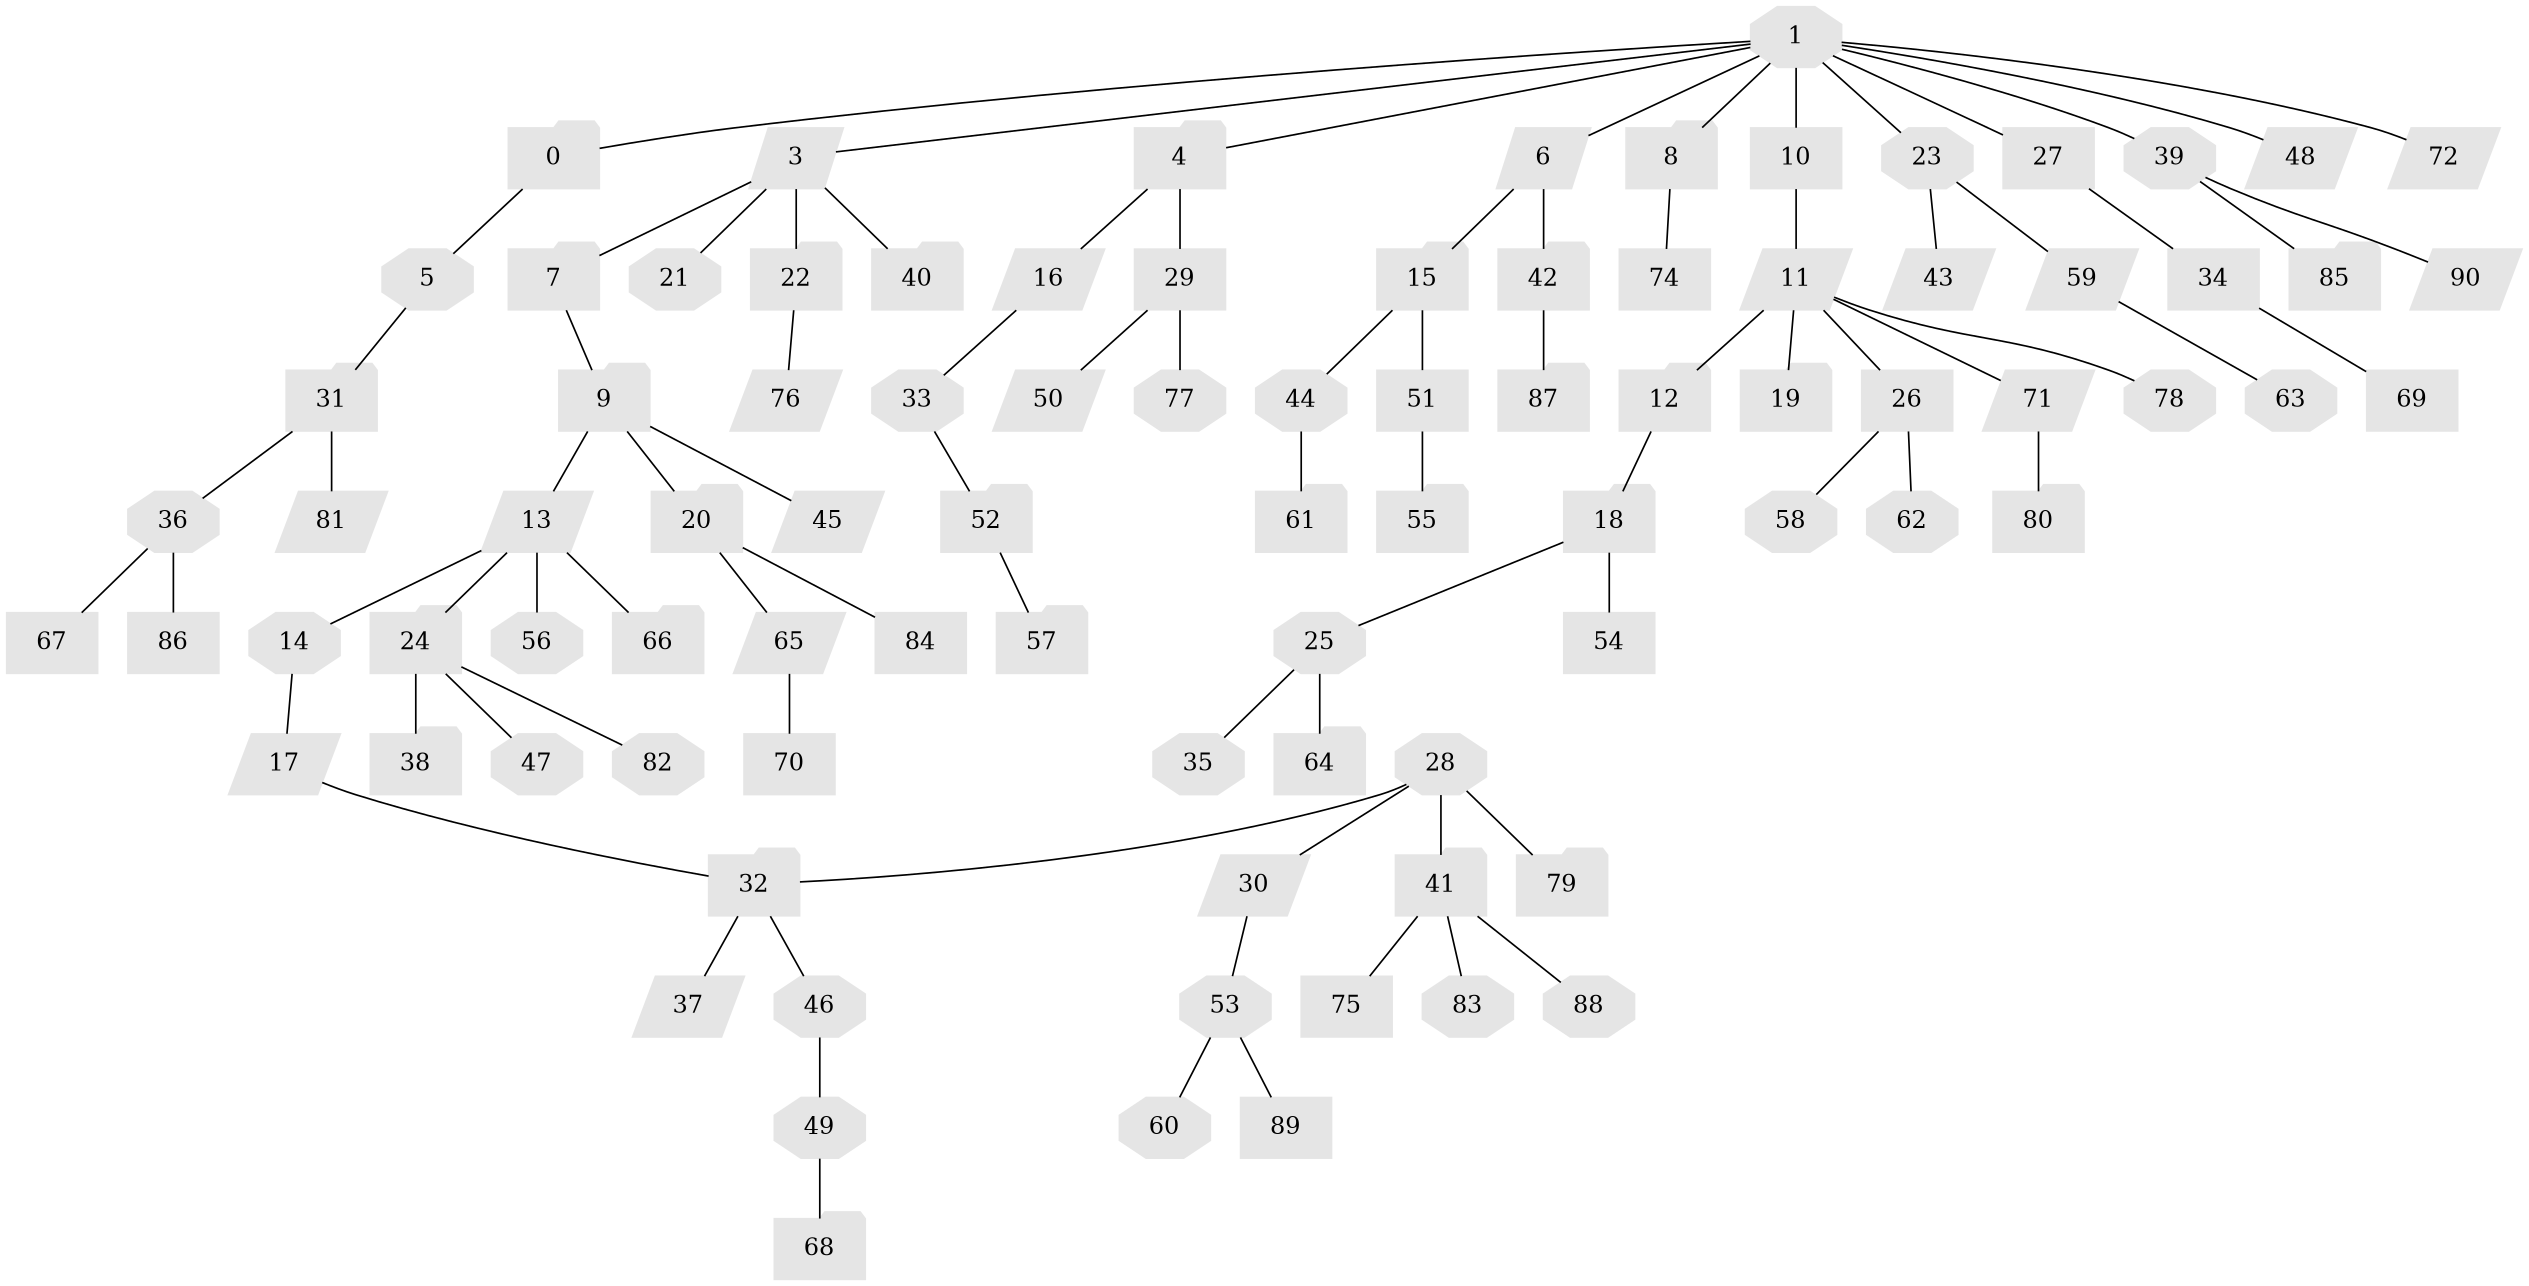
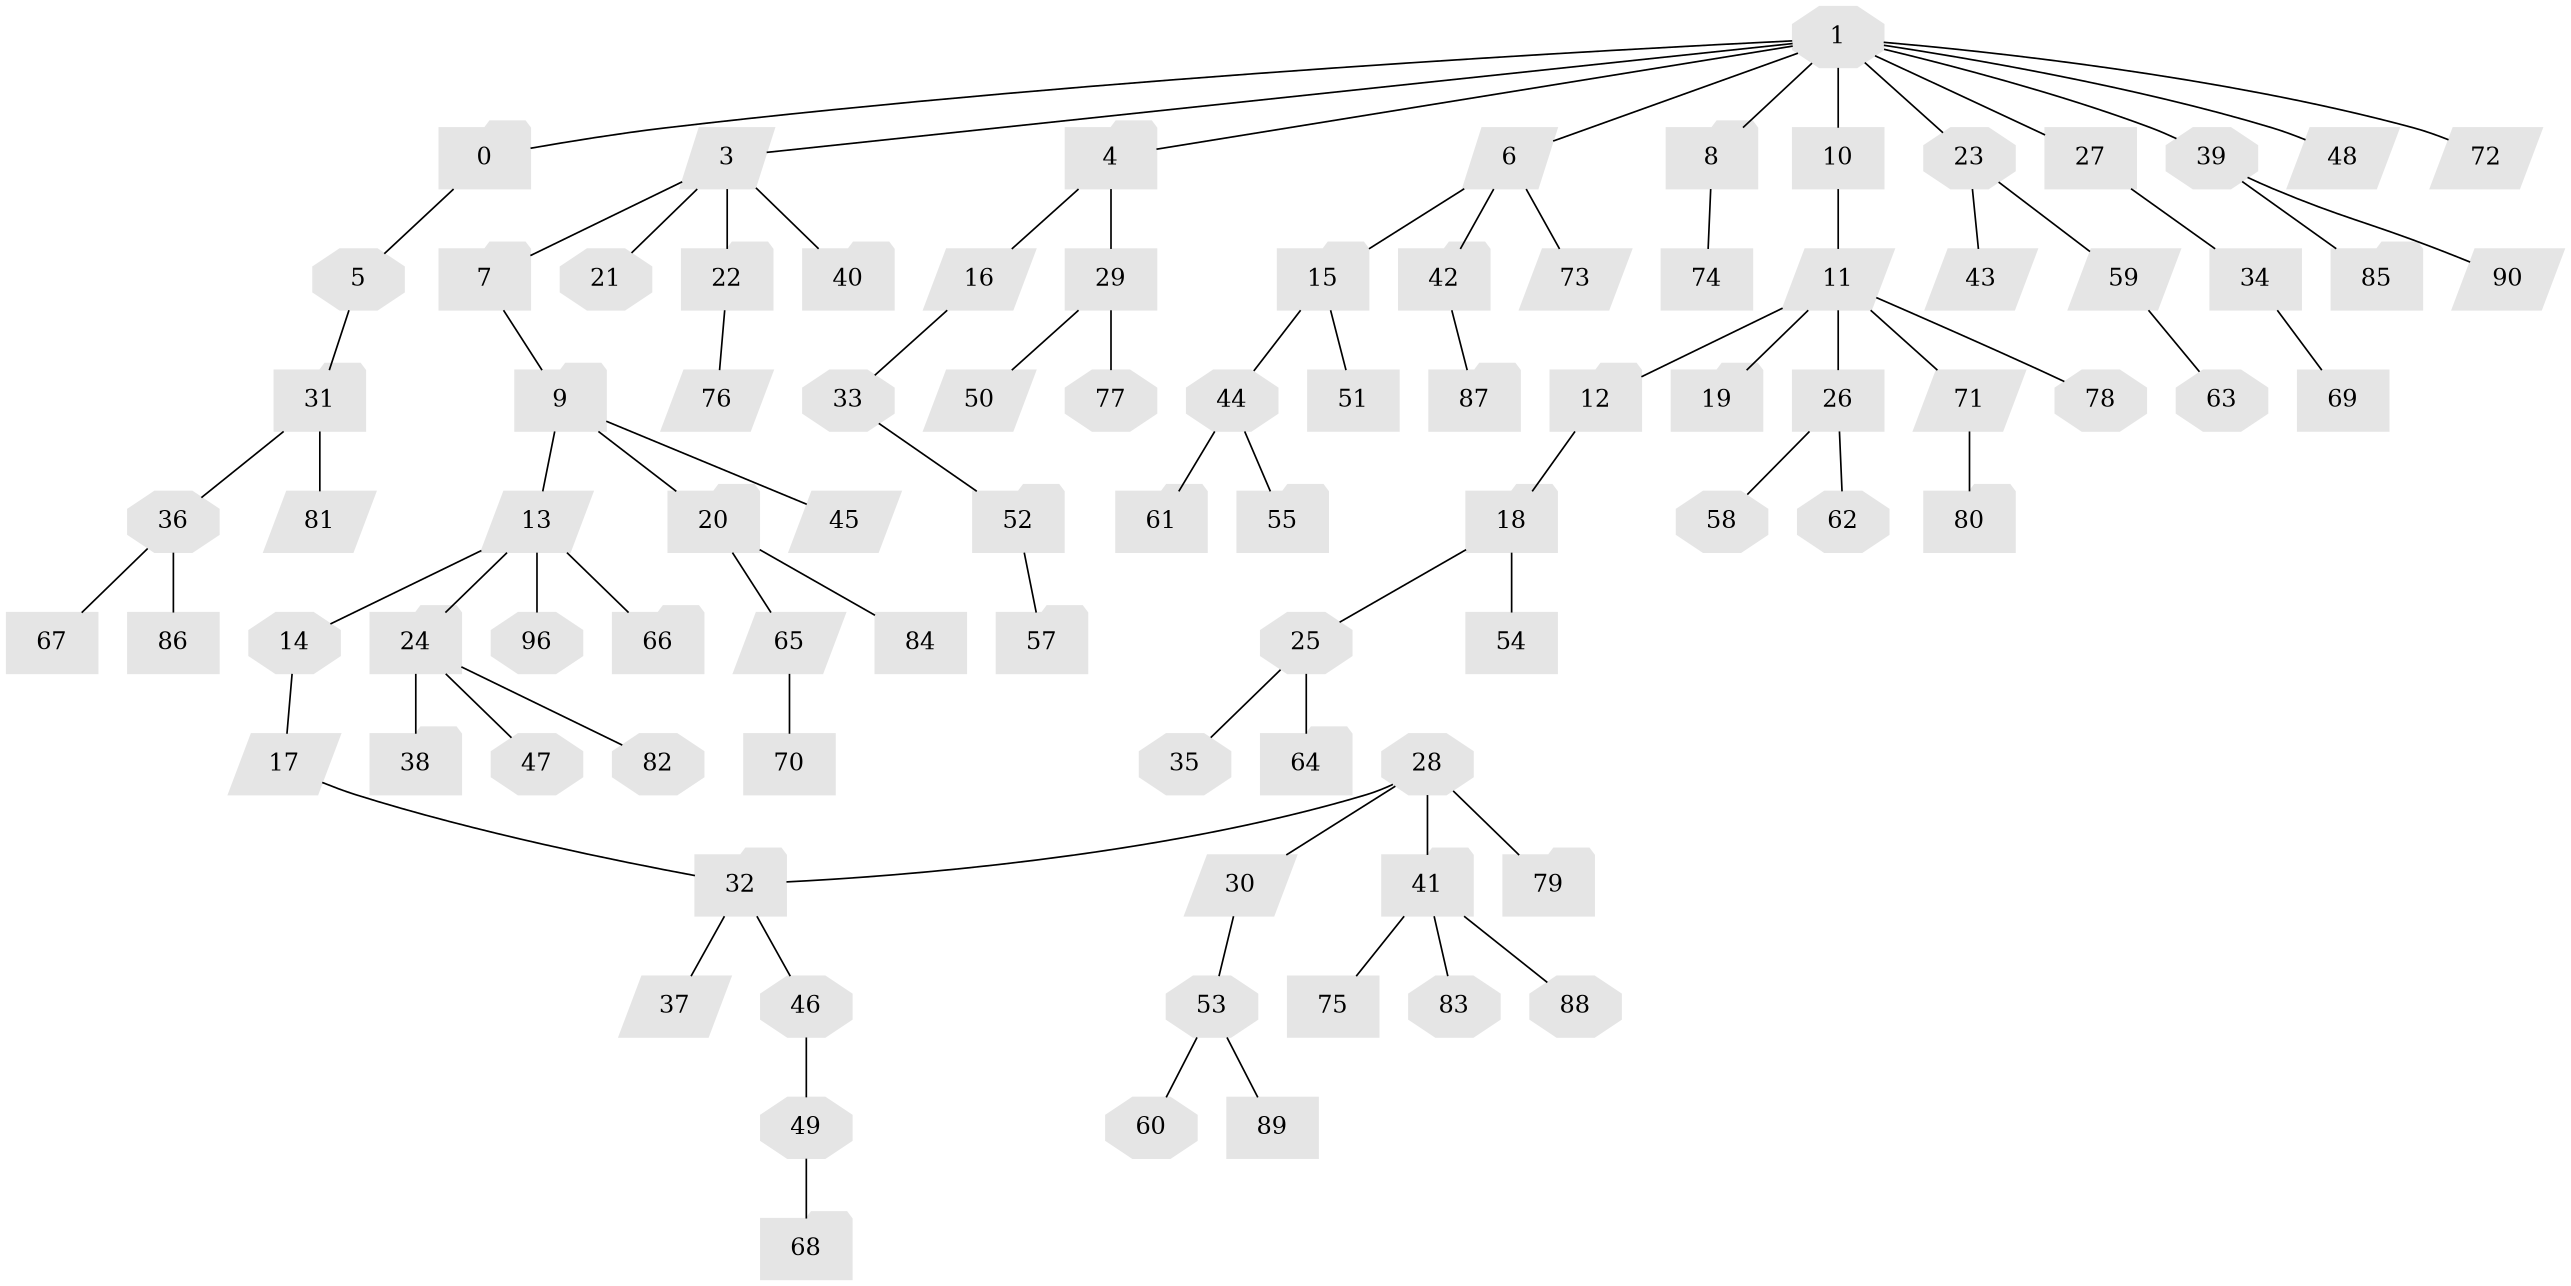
none -> (1576, 279)
(1422, 461) -> (1258, 461)
(537, 643) -> (537, 643)
